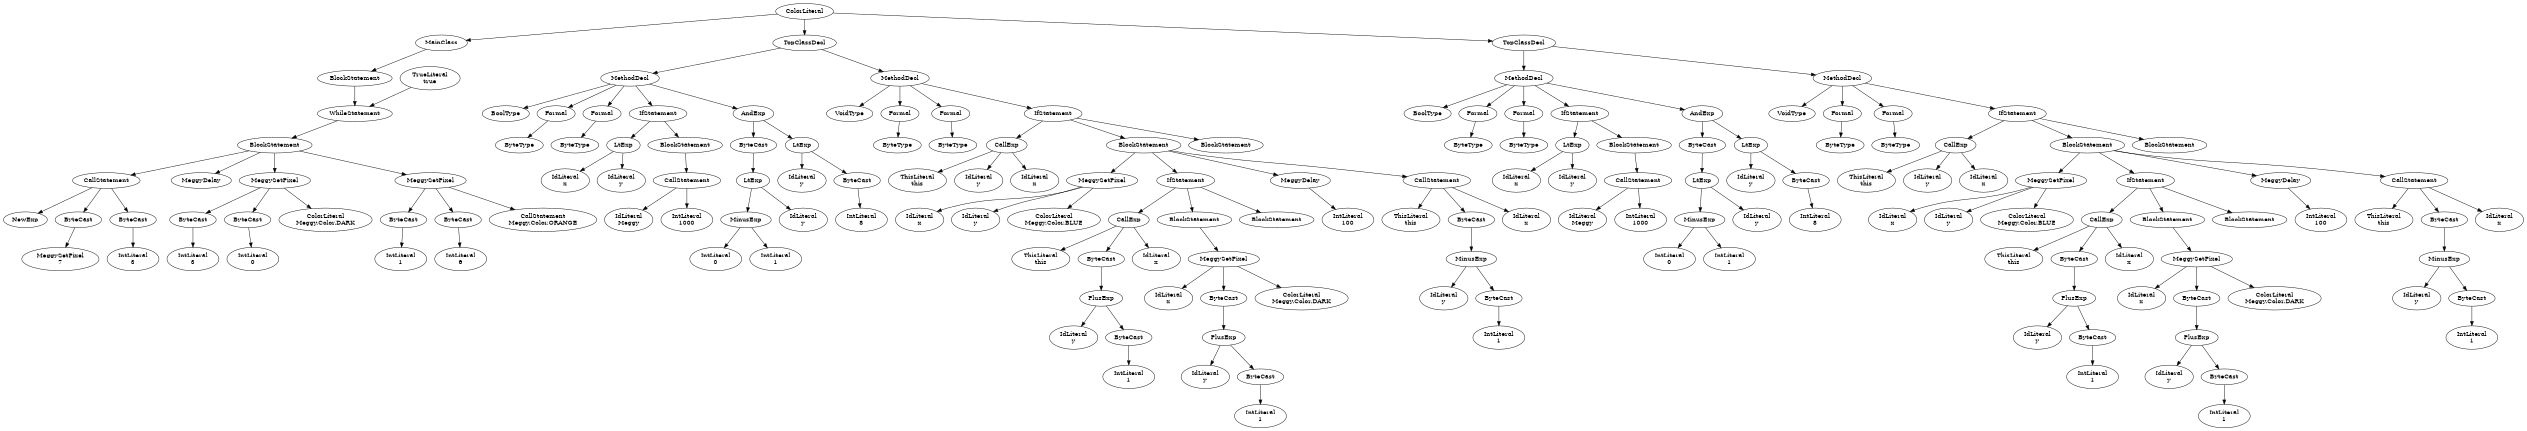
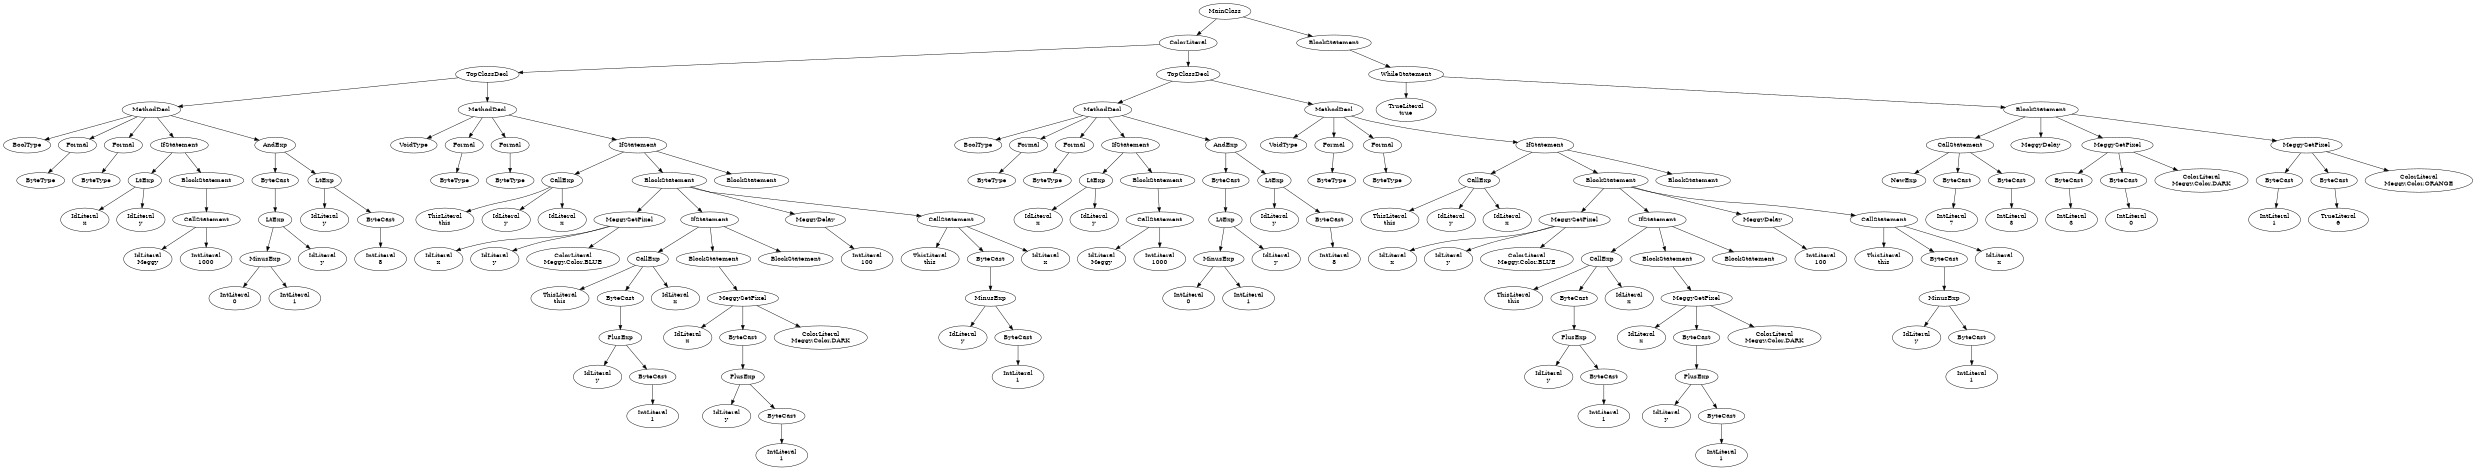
(624, 27) -> (1208, 26)
(392, 96) -> (1406, 88)
(543, 220) -> (2419, 181)
(60, 259) -> (1952, 220)
(461, 259) -> (2338, 220)
